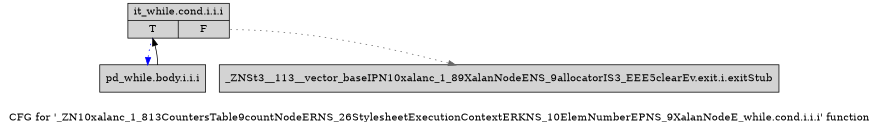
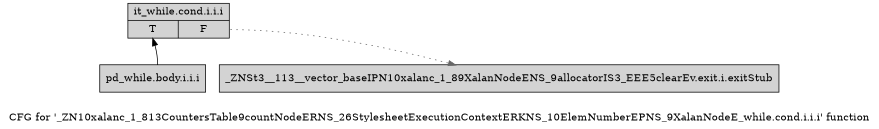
(150, 48) -> none
